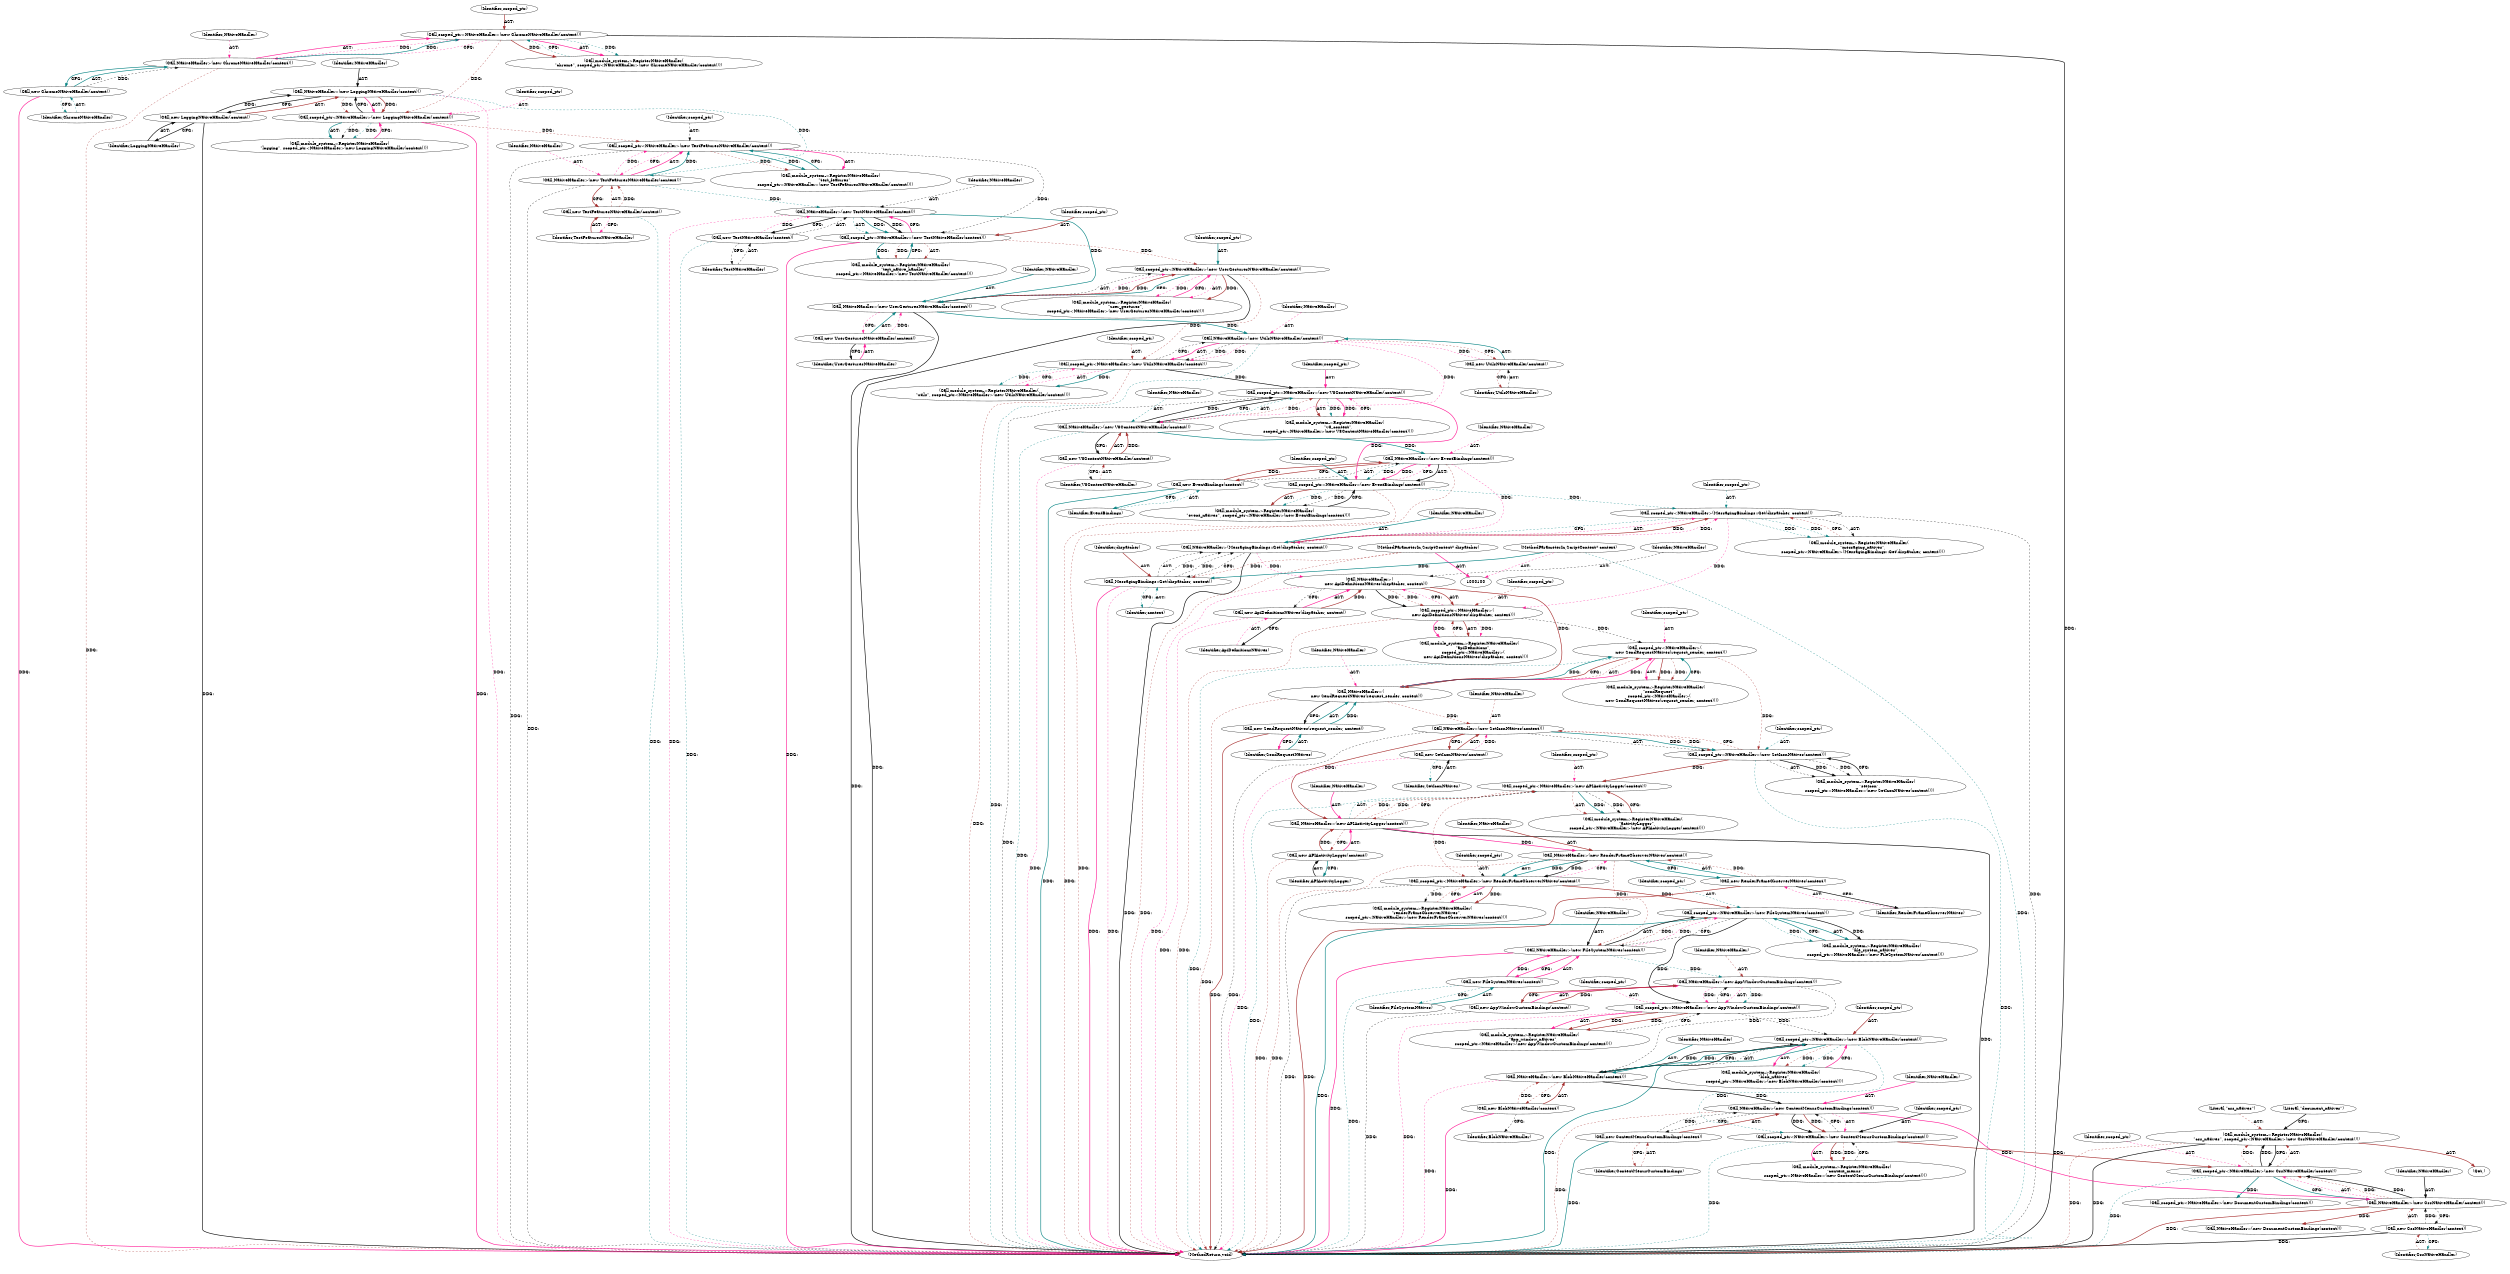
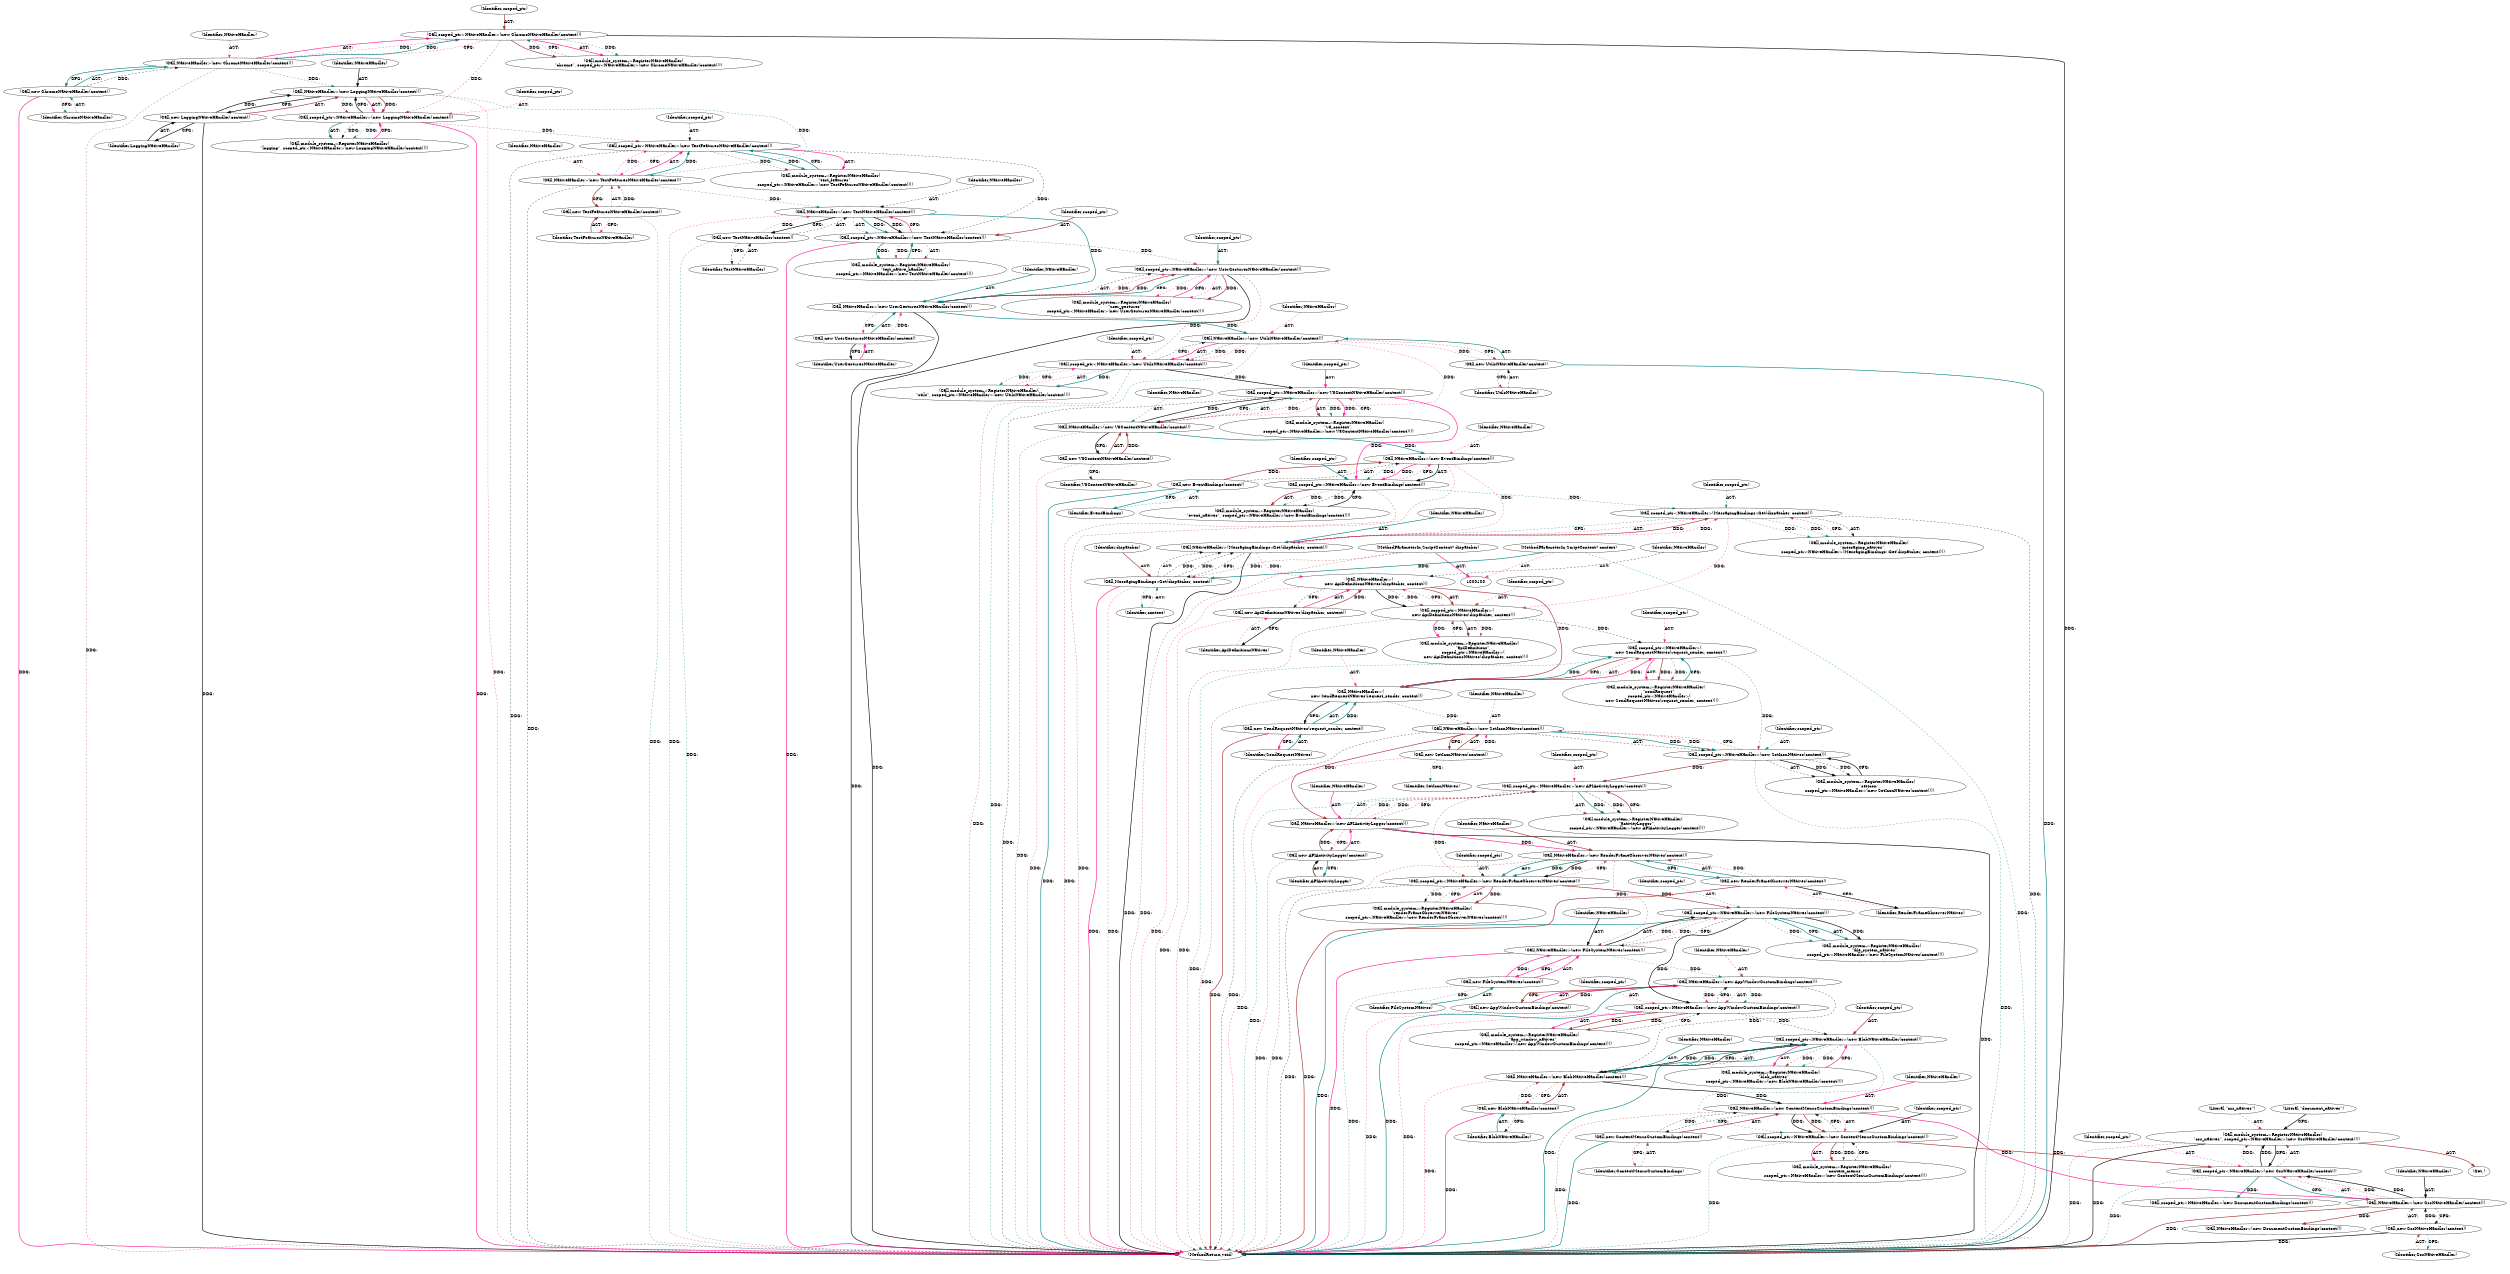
none -> (292, 77)
(1314, 470) -> none
(1102, 473) -> none
(1443, 773) -> none
none -> (2047, 963)
none -> (1381, 1058)
none -> (1497, 1123)
(1365, 1141) -> (1365, 1141)
